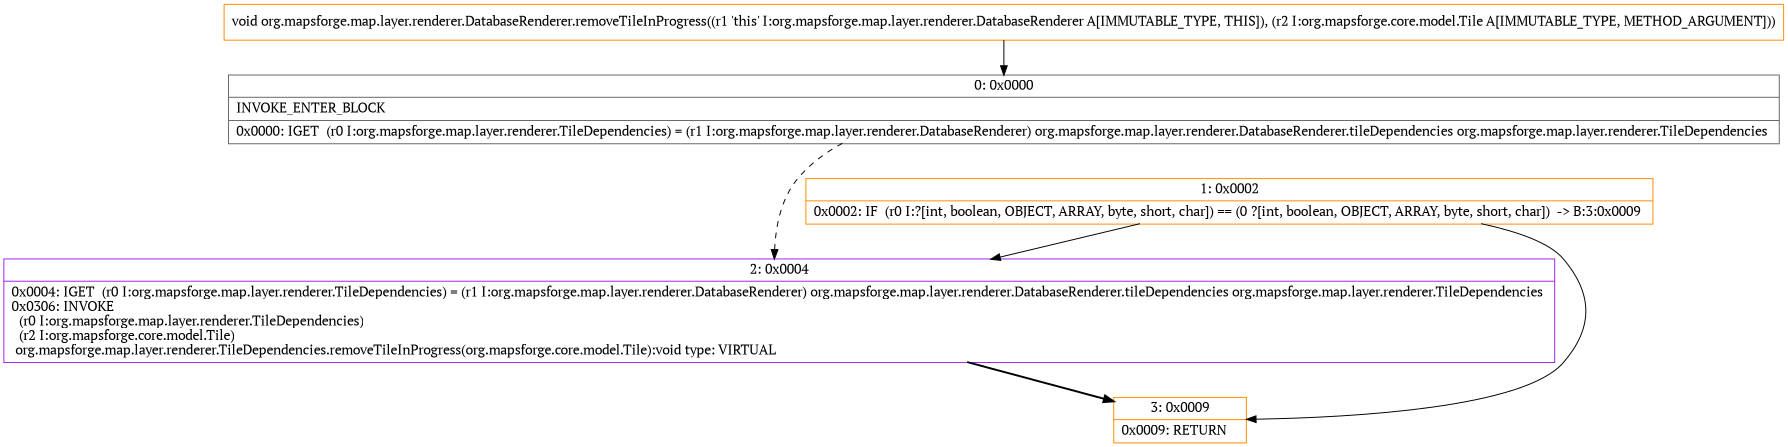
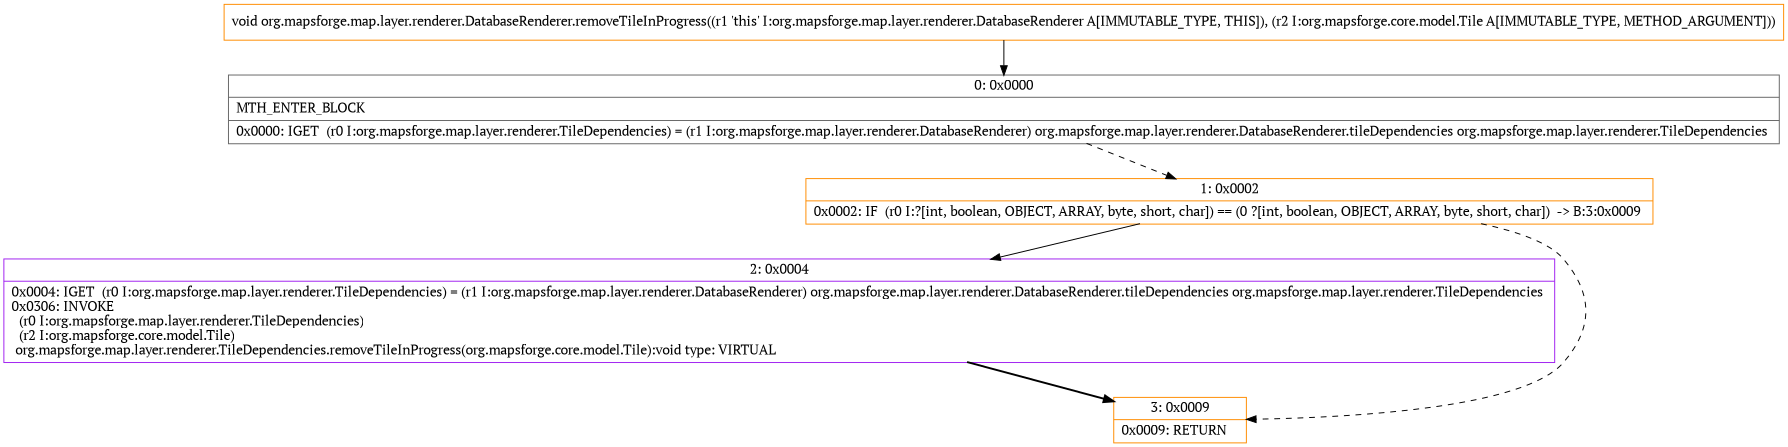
(311, 108) -> (301, 108)
(792, 186) -> (1127, 159)
(1515, 389) -> (1515, 389)
